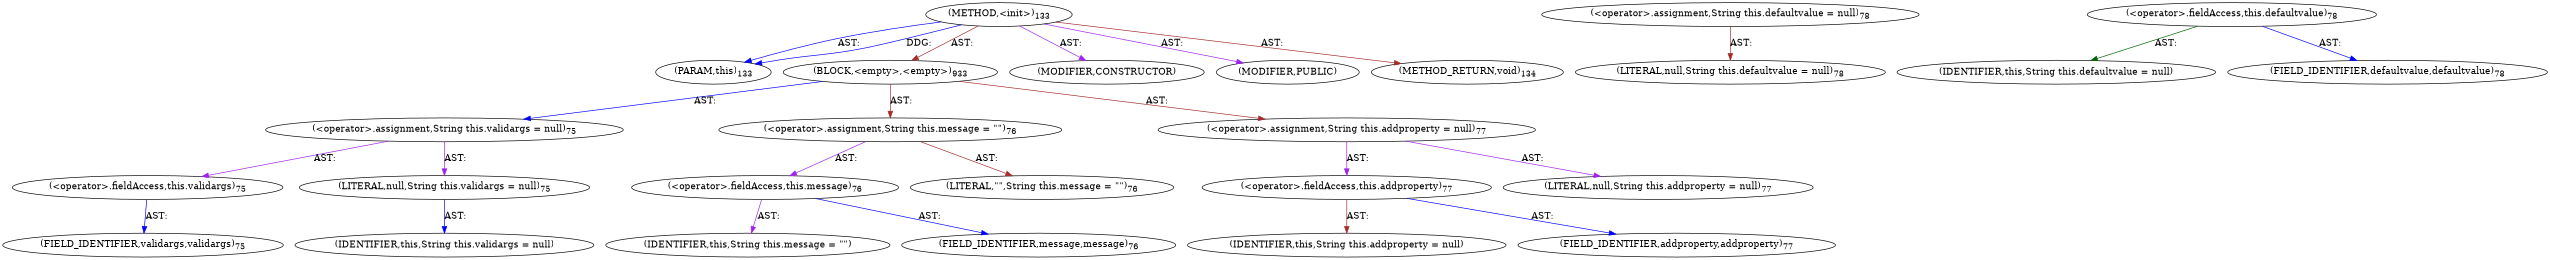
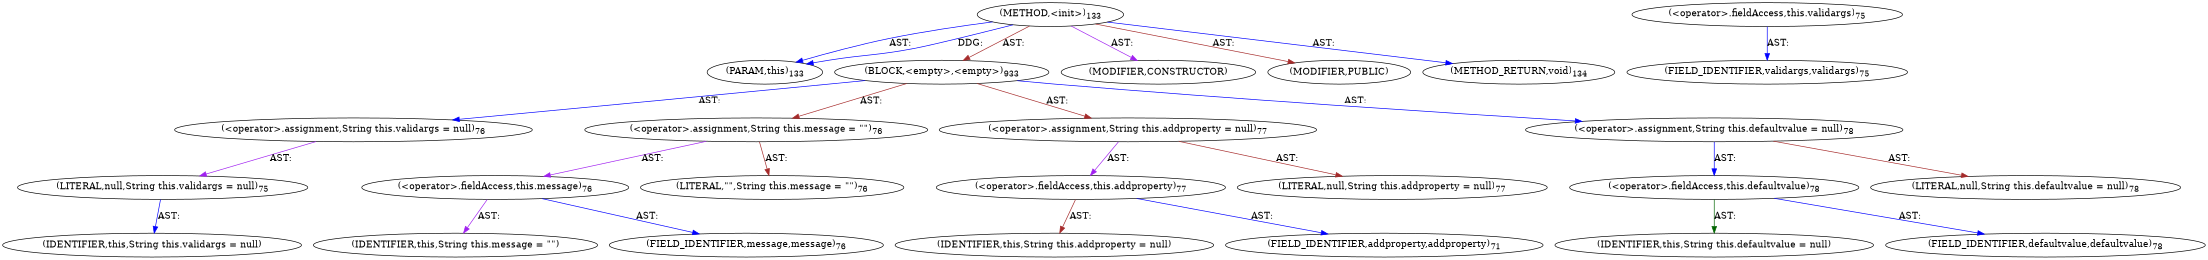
(1225, 42) -> (1277, 42)
(1140, 43) -> (1192, 43)
none -> (1296, 103)
(571, 129) -> (480, 129)
none -> (1714, 155)
(298, 158) -> none
(1500, 158) -> (1257, 158)
(1788, 244) -> (1496, 244)
